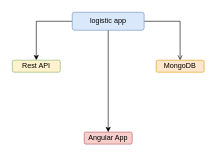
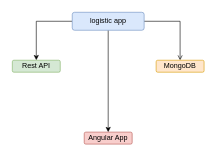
(36, 66) -> (36, 66)
